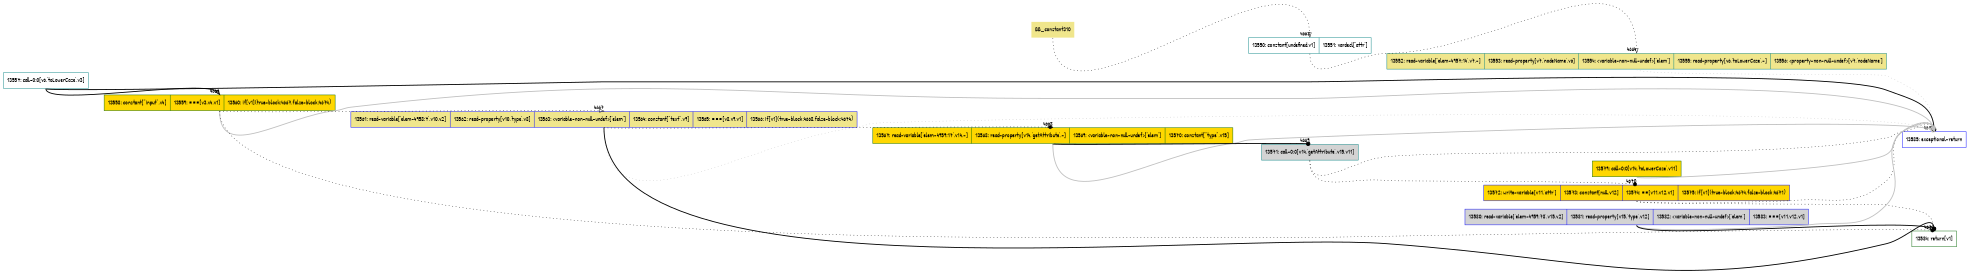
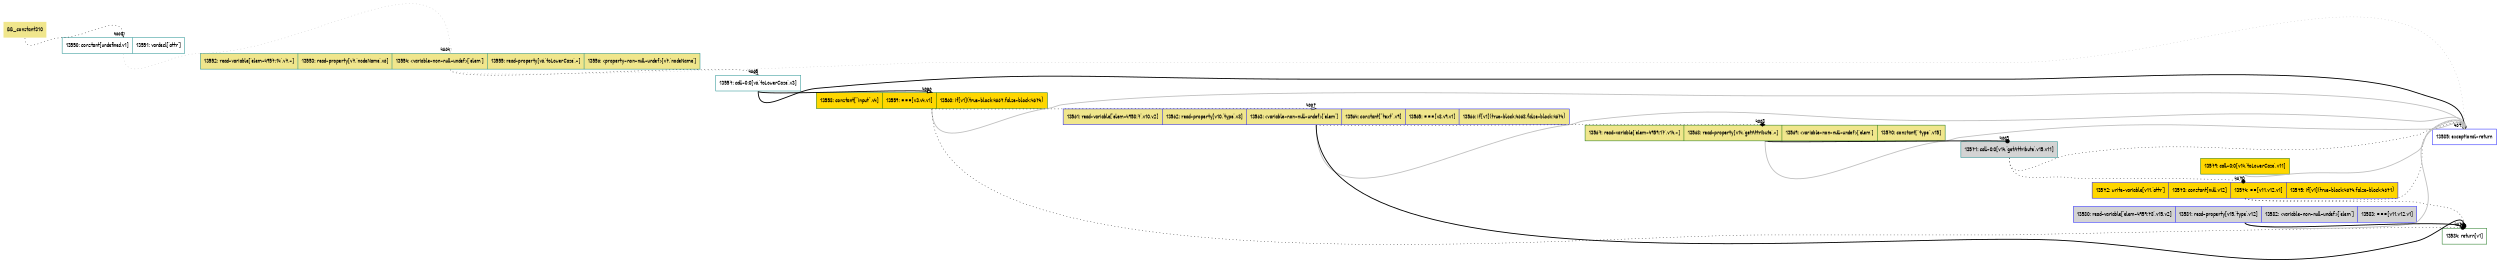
(1482, 34) -> (296, 34)
none -> (602, 72)
(1247, 116) -> (1871, 119)
(1053, 136) -> (1765, 133)
(1252, 243) -> (1872, 242)
